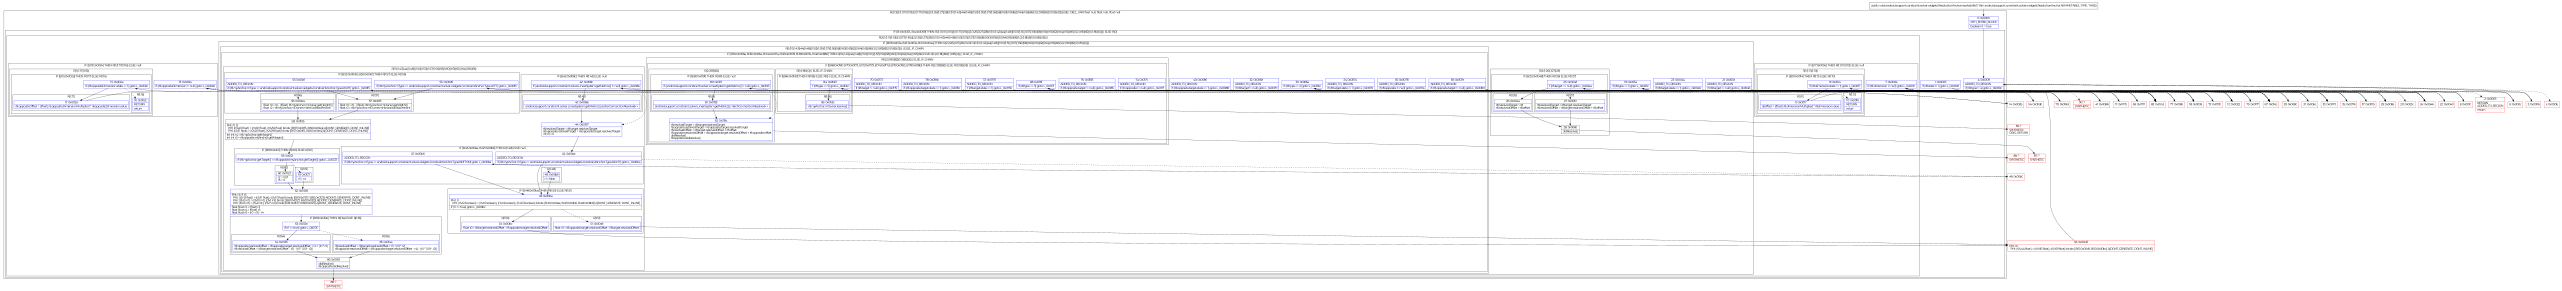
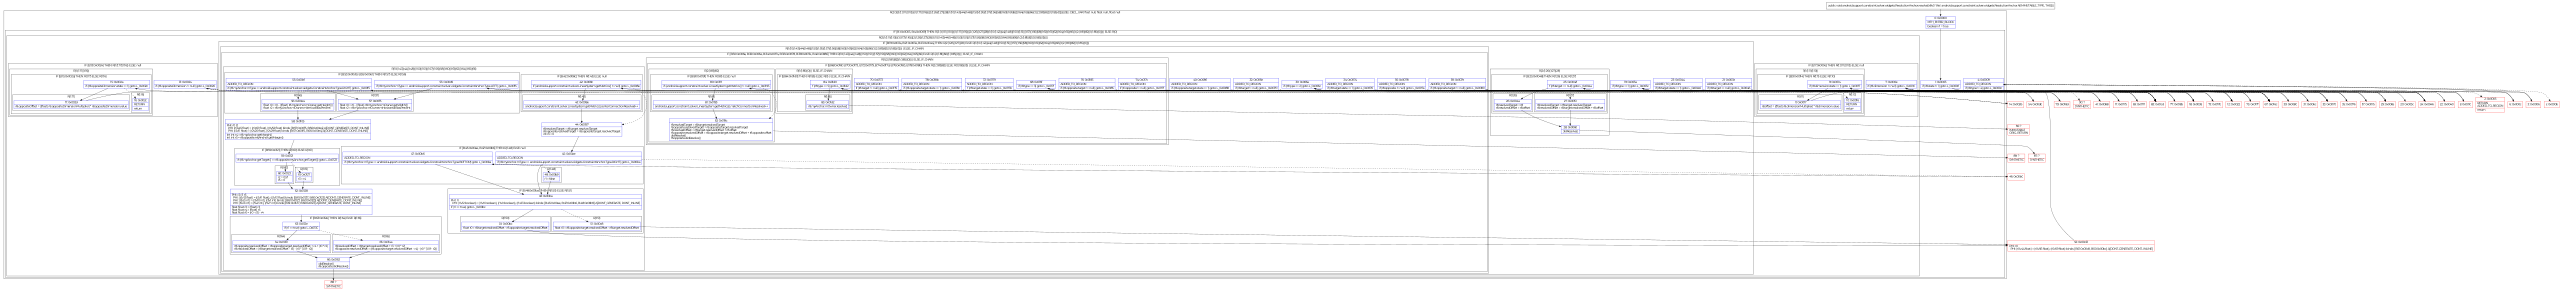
(1984, 52) -> (1941, 53)
(2016, 130) -> (2017, 130)
